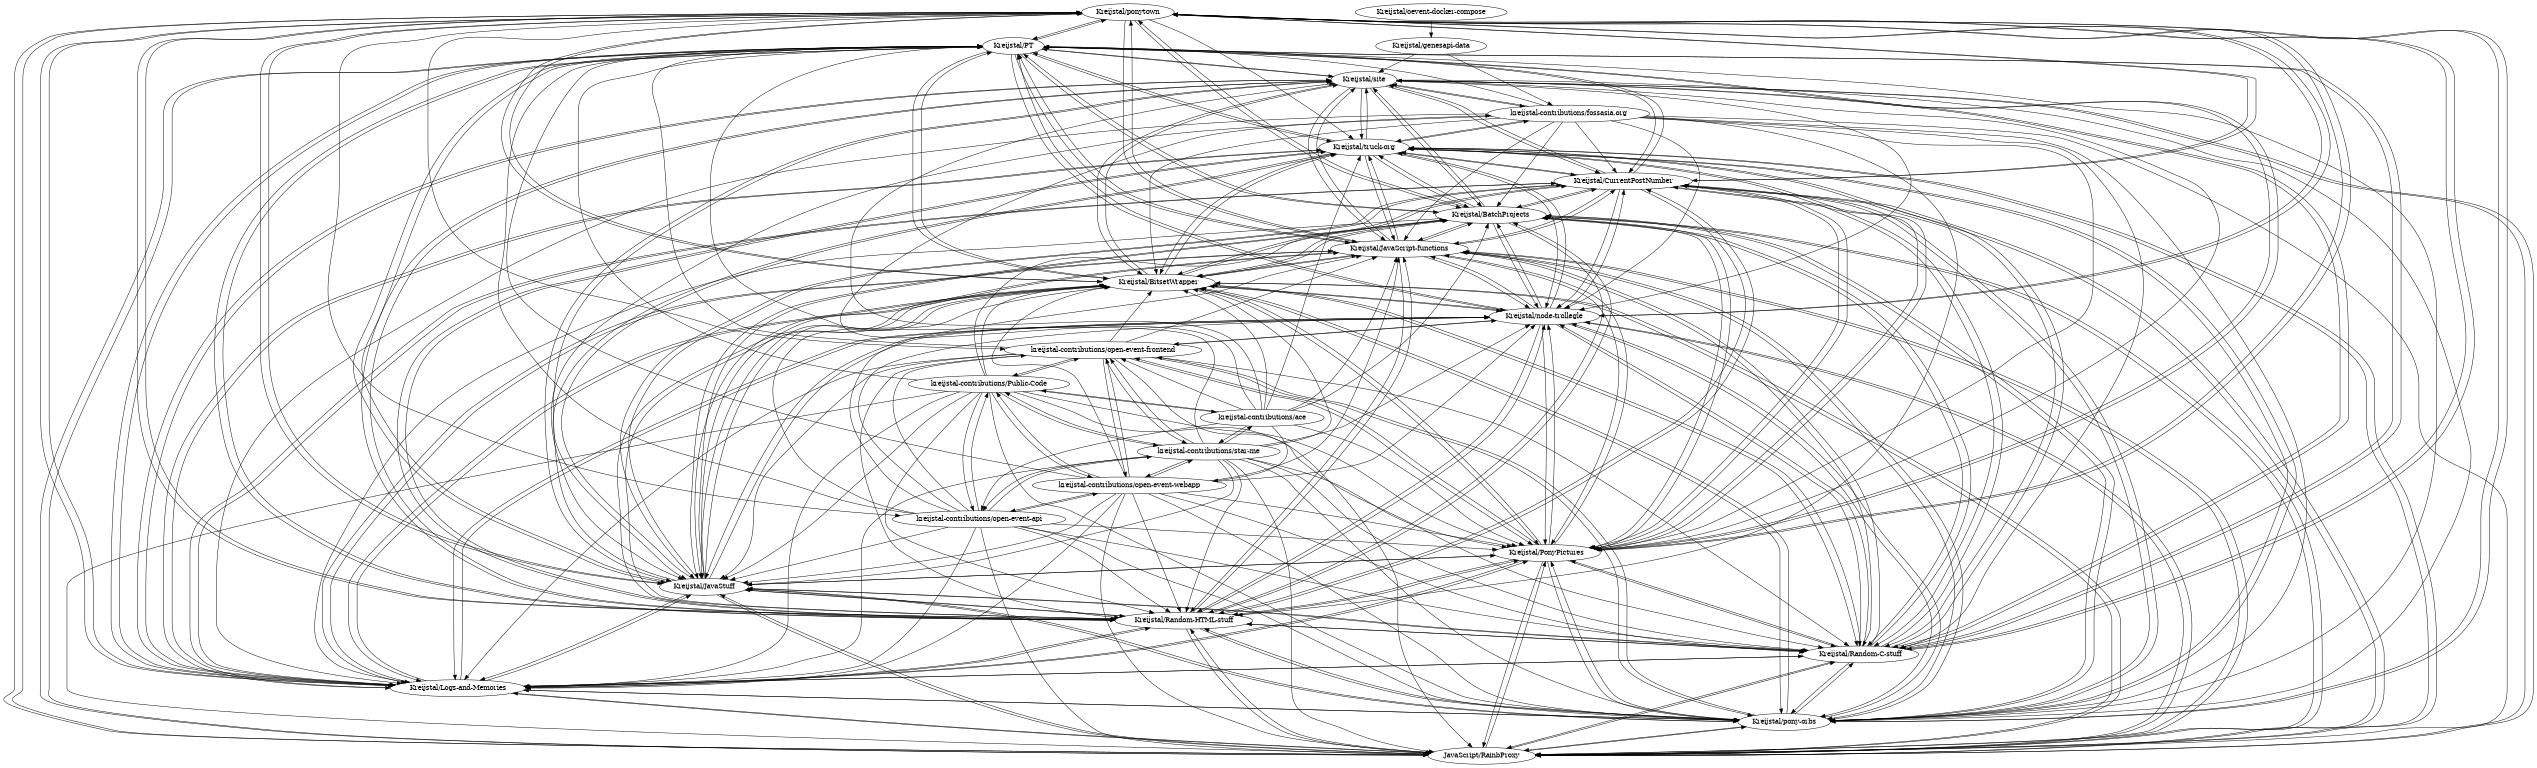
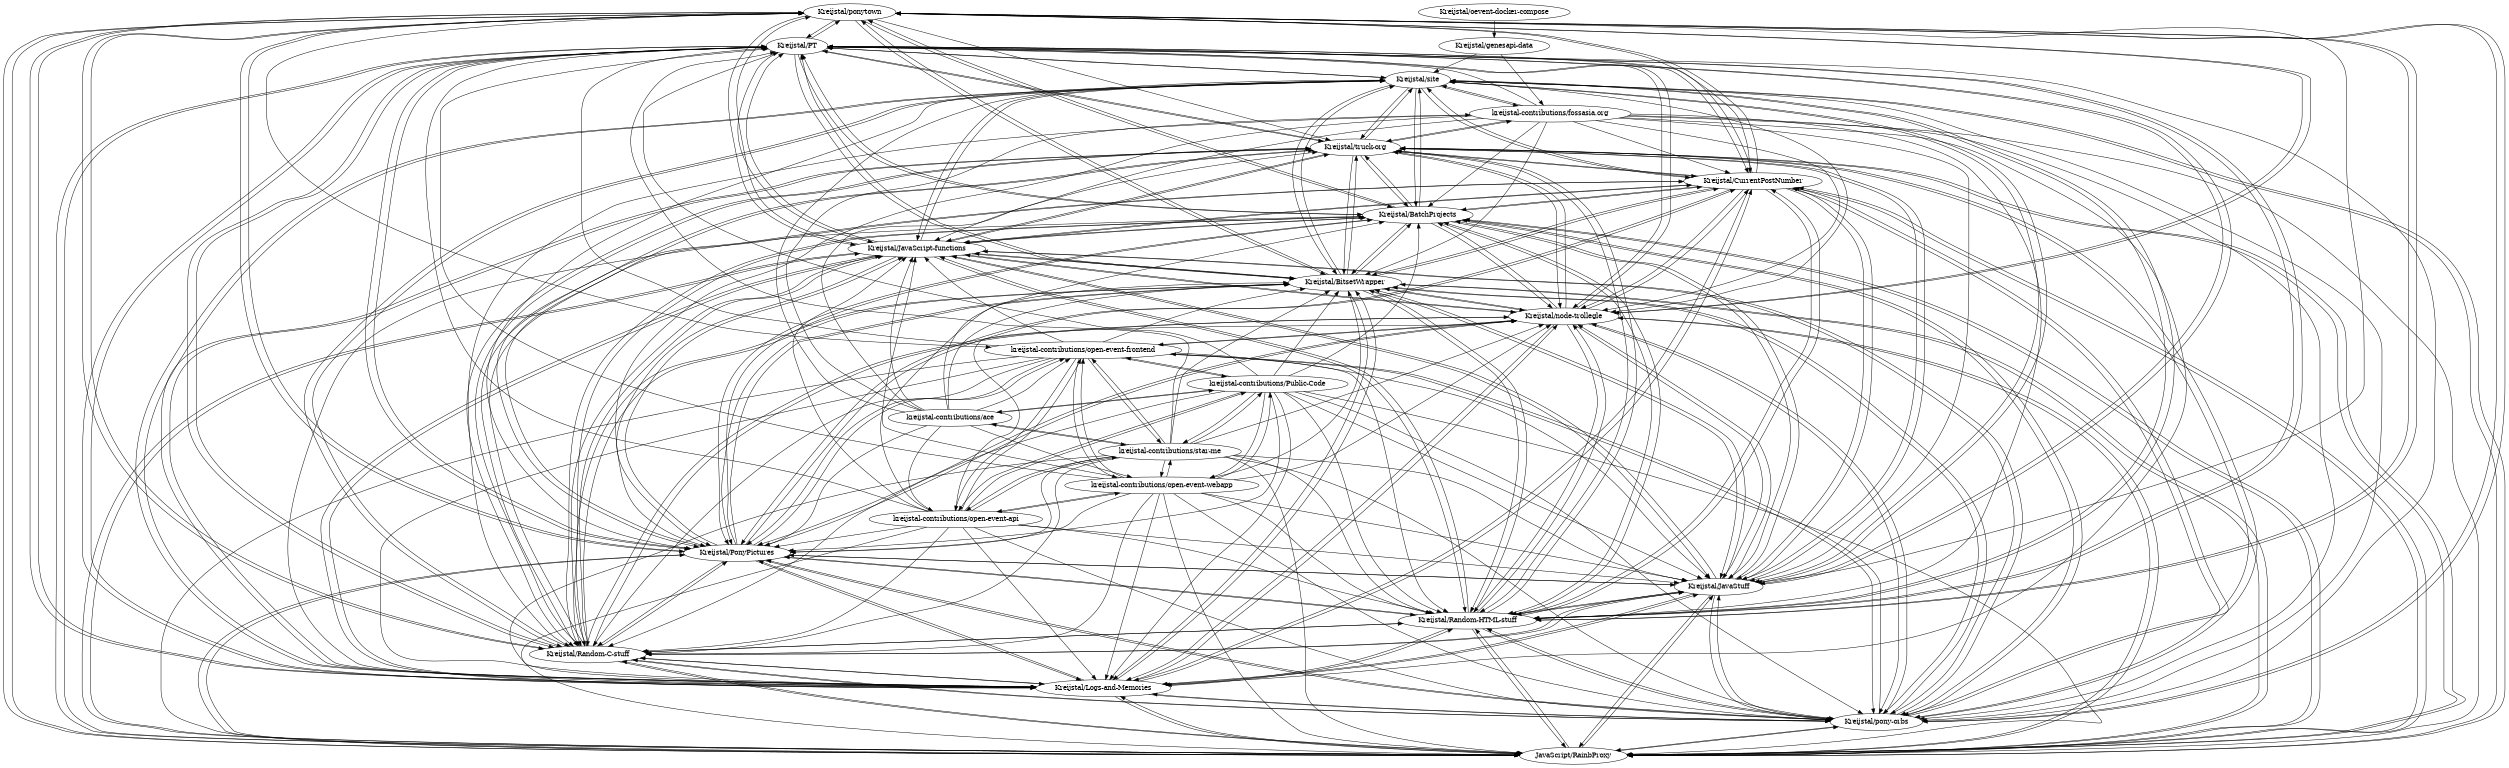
(281, 53) -> none
(339, 88) -> (1029, 425)
